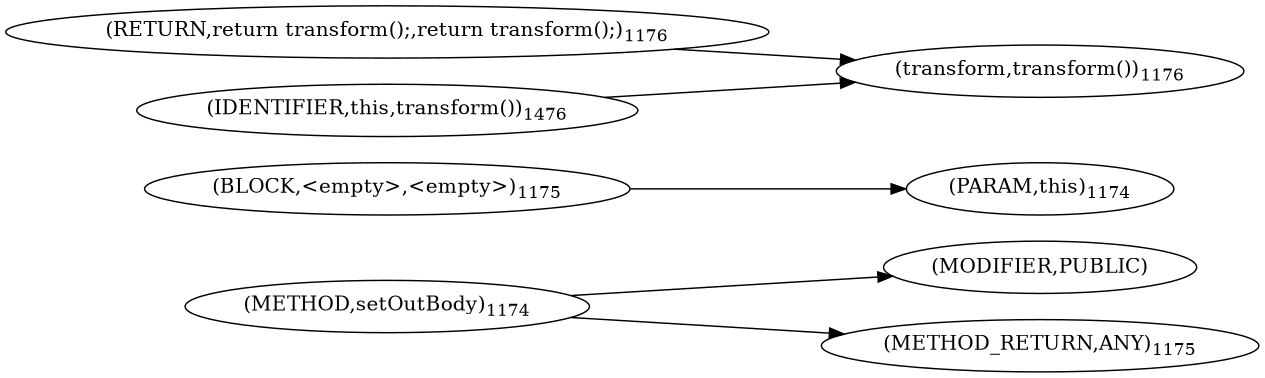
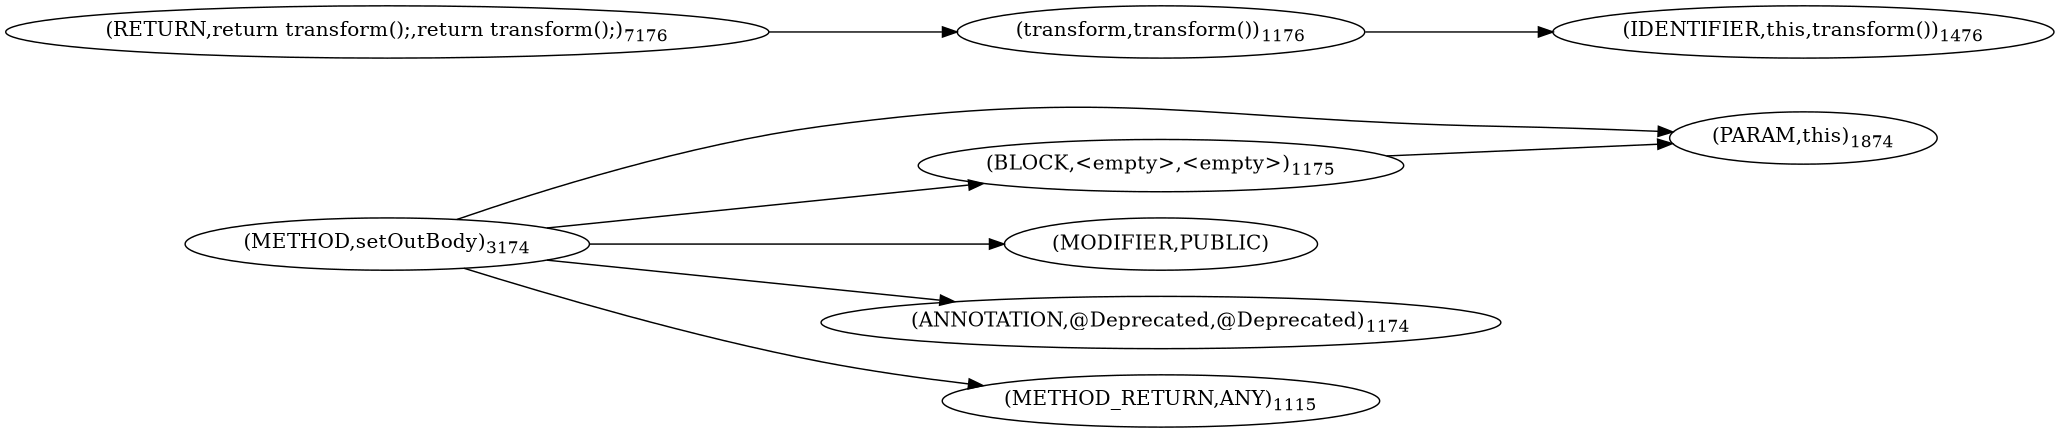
(647, 30) -> (647, 30)
(722, 90) -> (1452, 32)
none -> (1051, 108)
(1109, 187) -> (1872, 136)
none -> (758, 207)
(509, 304) -> (509, 242)
none -> (1161, 323)
(1174, 344) -> (1295, 399)
